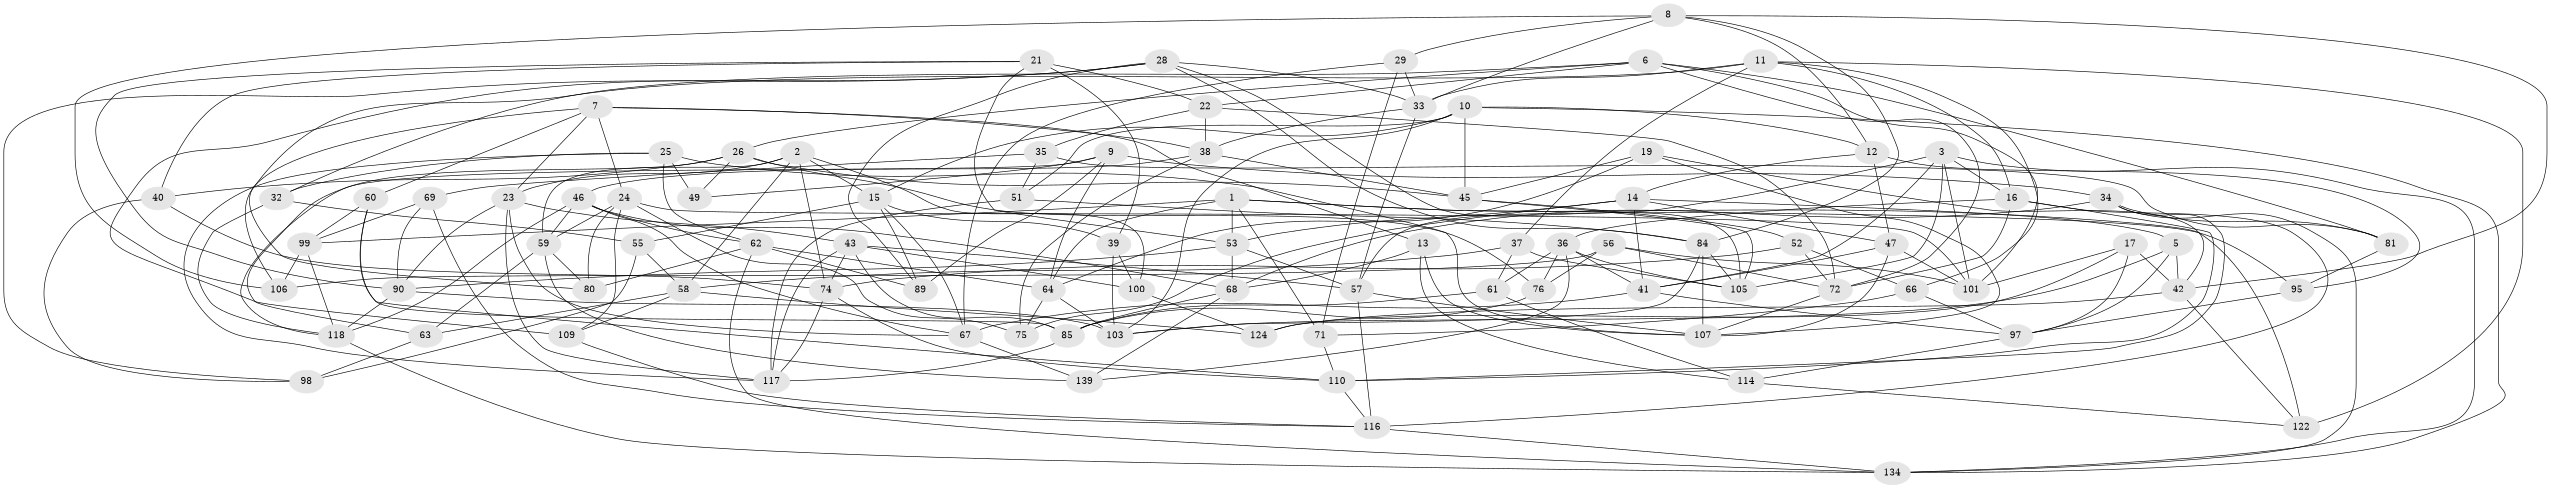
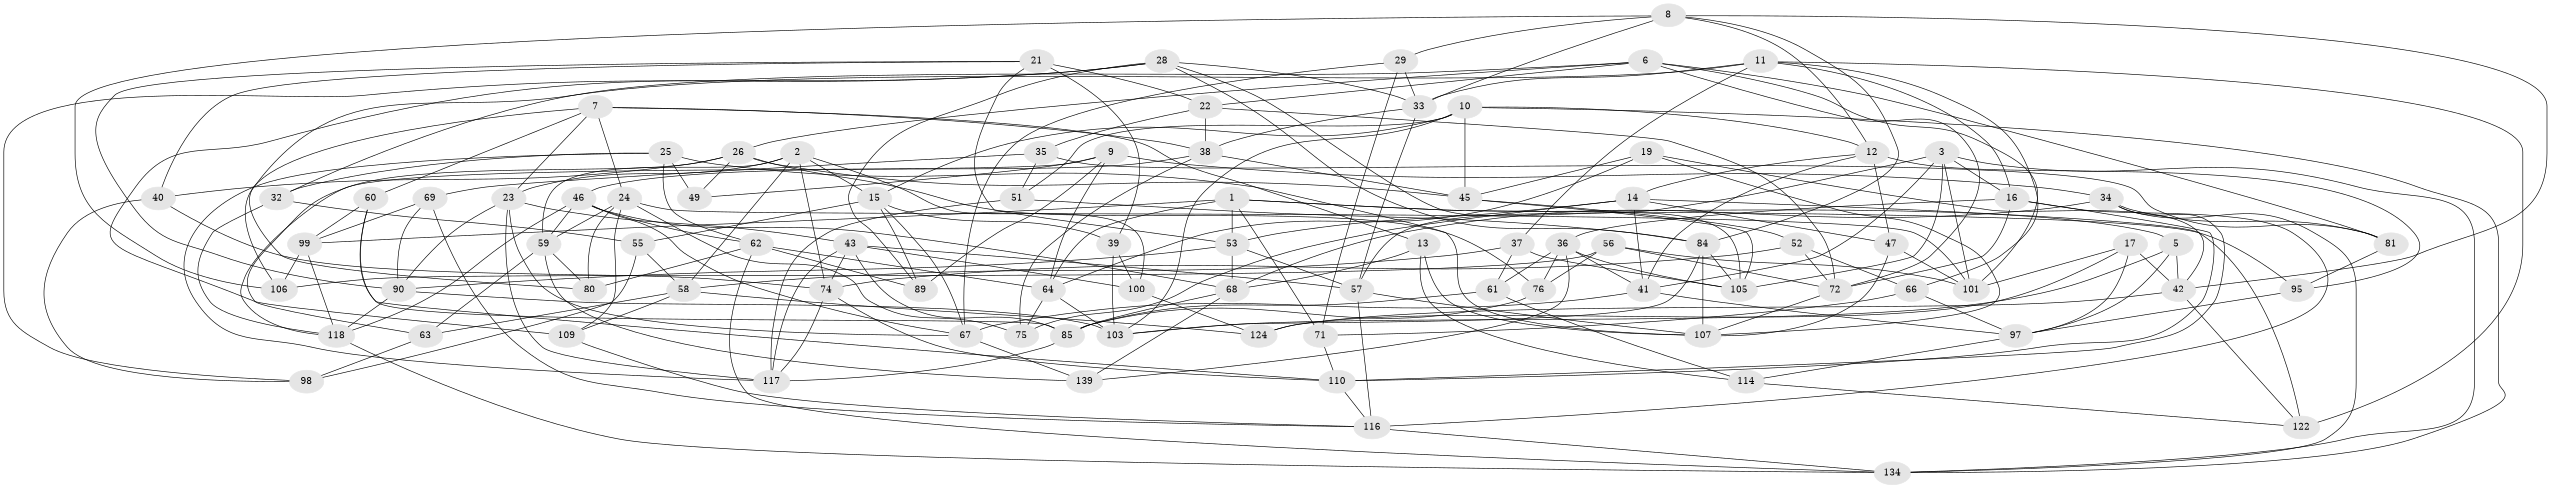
(1822, 259) -> (1766, 184)
